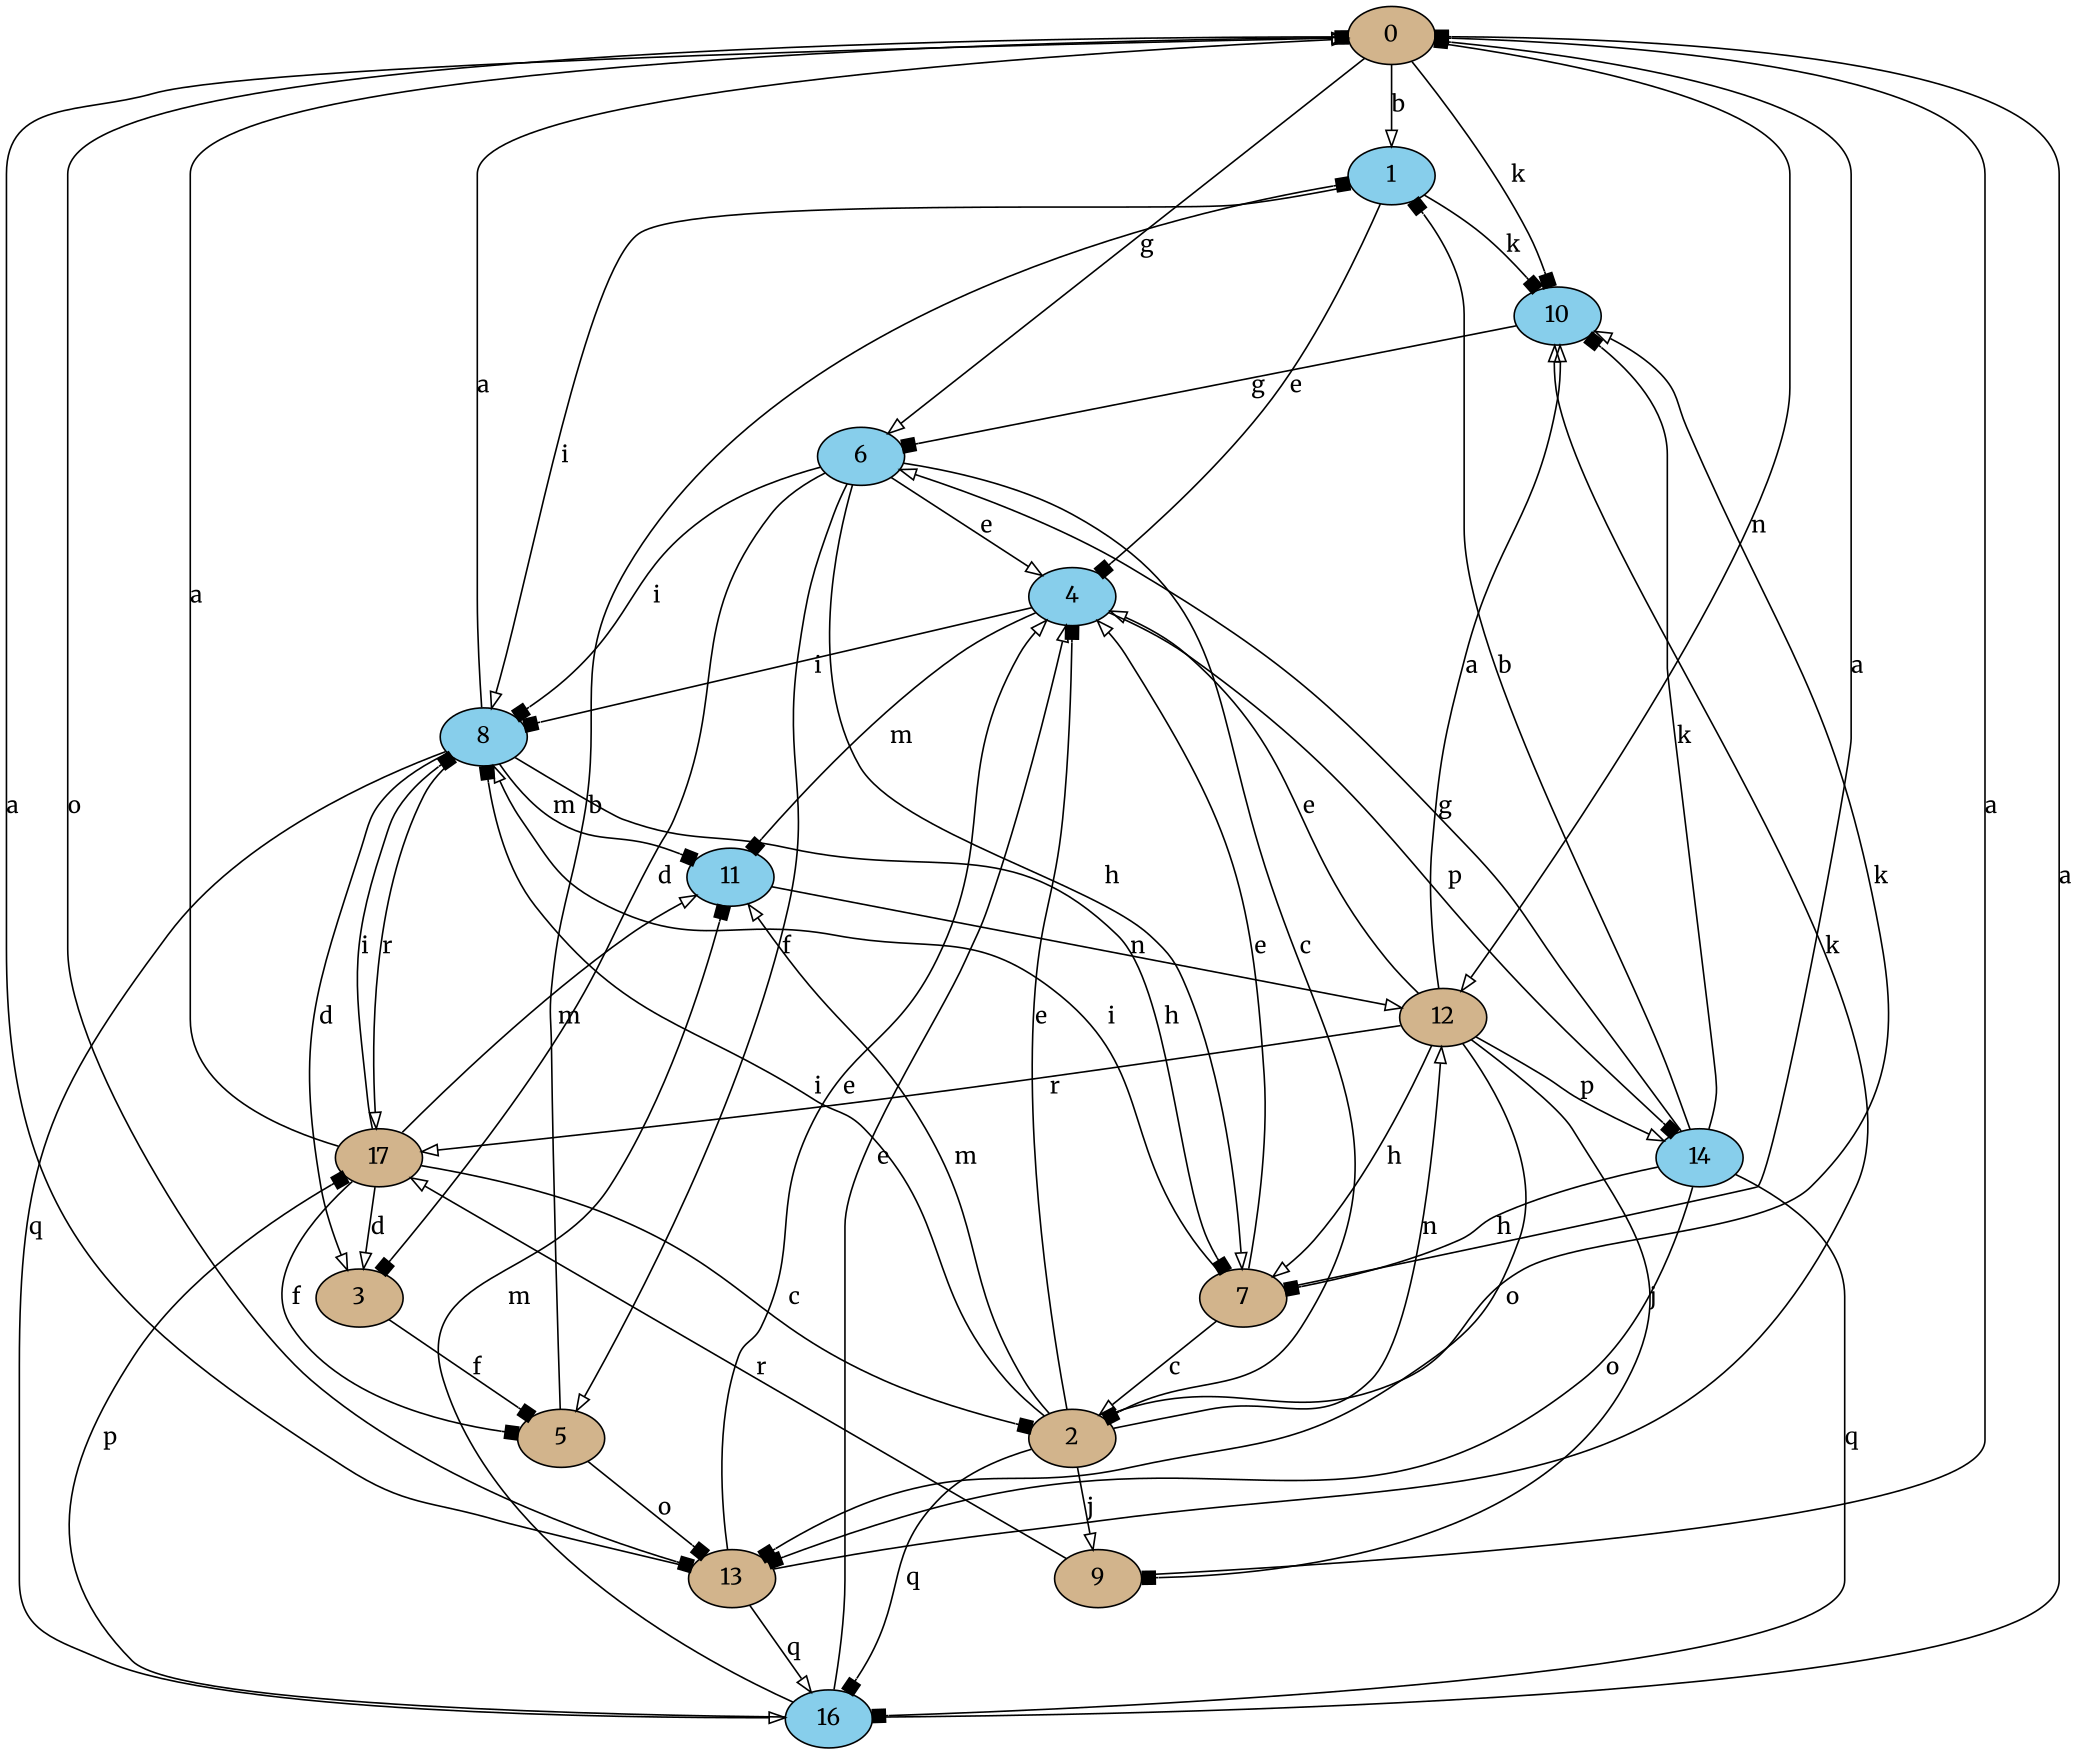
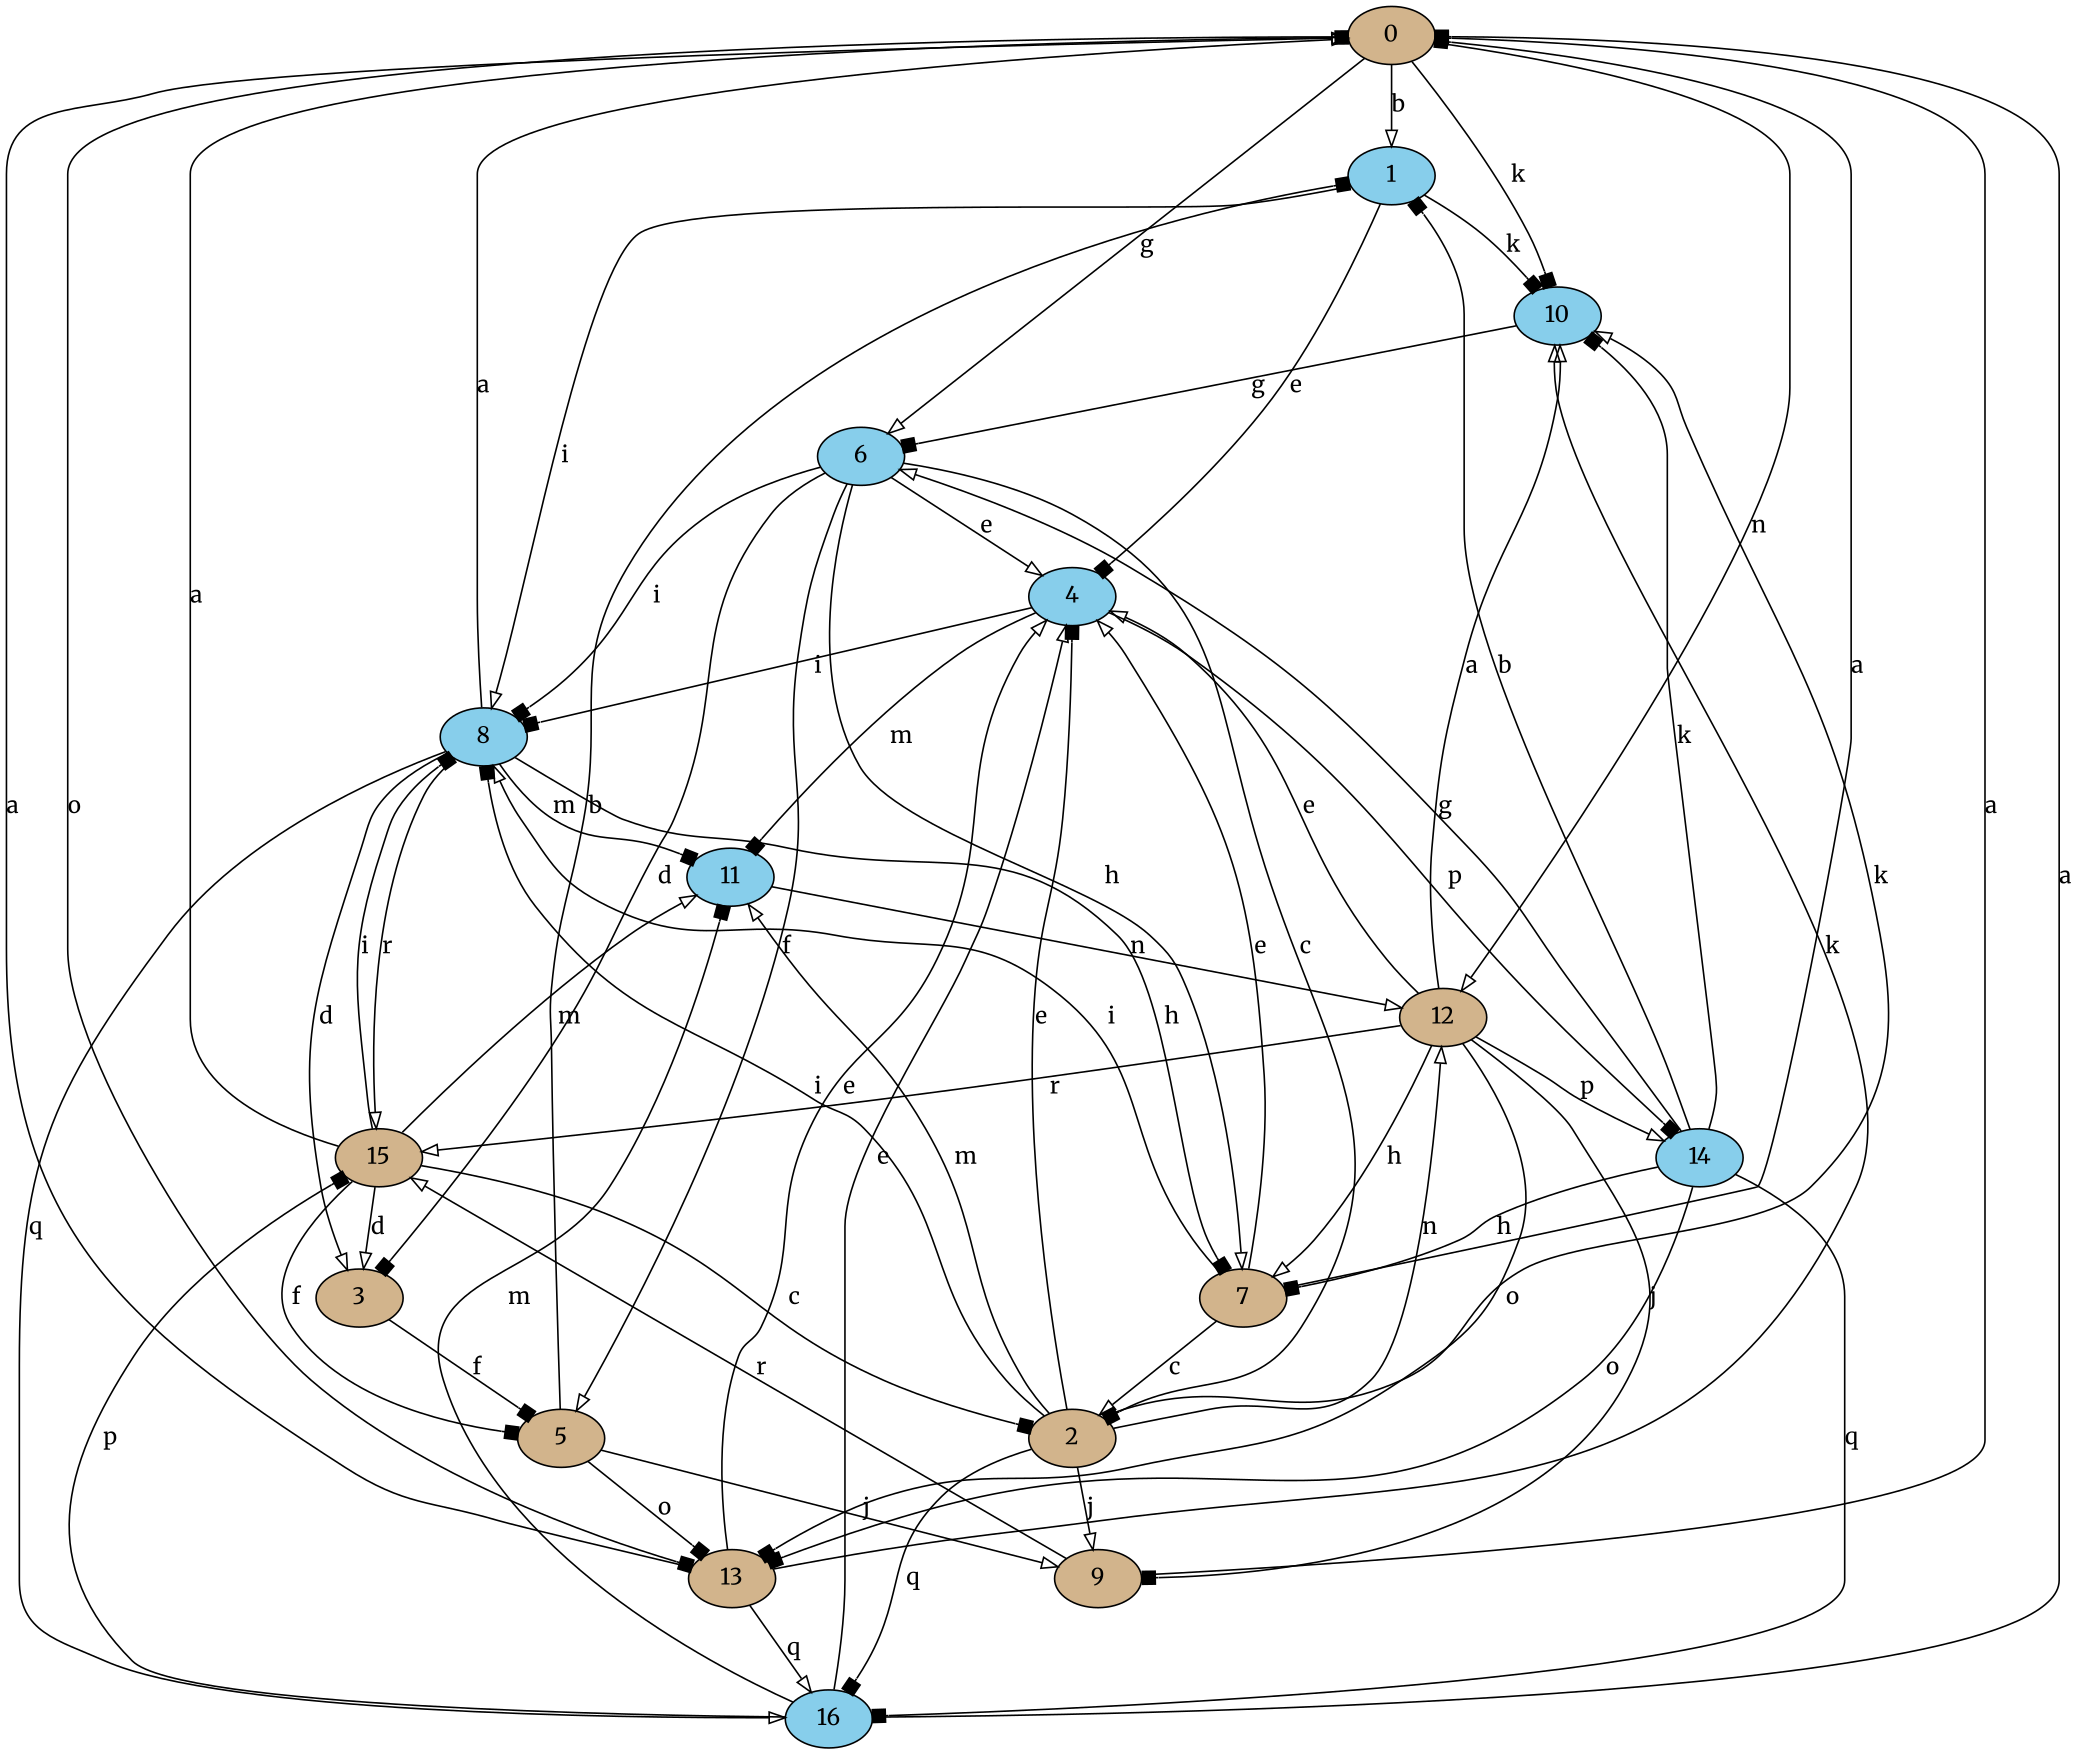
(379, 1158) -> (379, 1158)
none -> (822, 1506)
